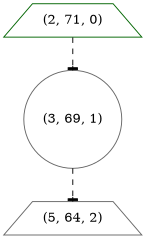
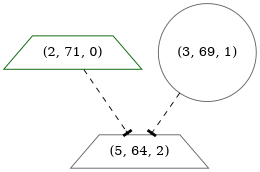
(73, 52) -> (105, 100)
